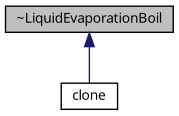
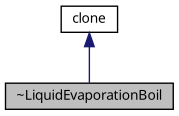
(89, 65) -> (89, 65)
